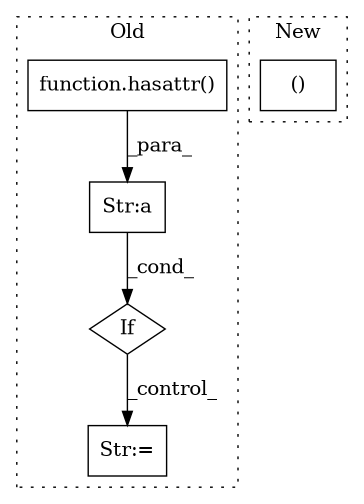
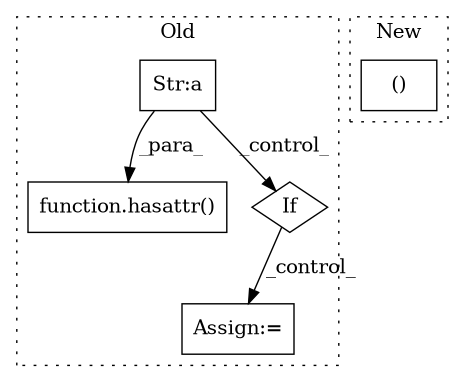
(127, 139) -> (138, 137)
(161, 268) -> (284, 146)
(127, 451) -> (238, 329)
